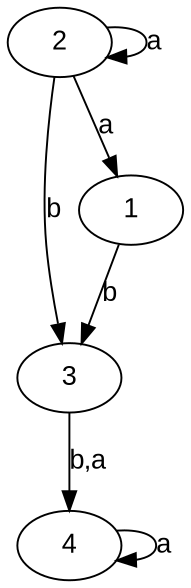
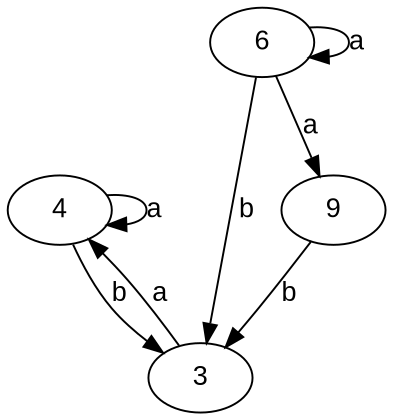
(60, 42) -> (262, 42)
(131, 210) -> (334, 210)
none -> (104, 298)
(88, 462) -> (160, 294)
